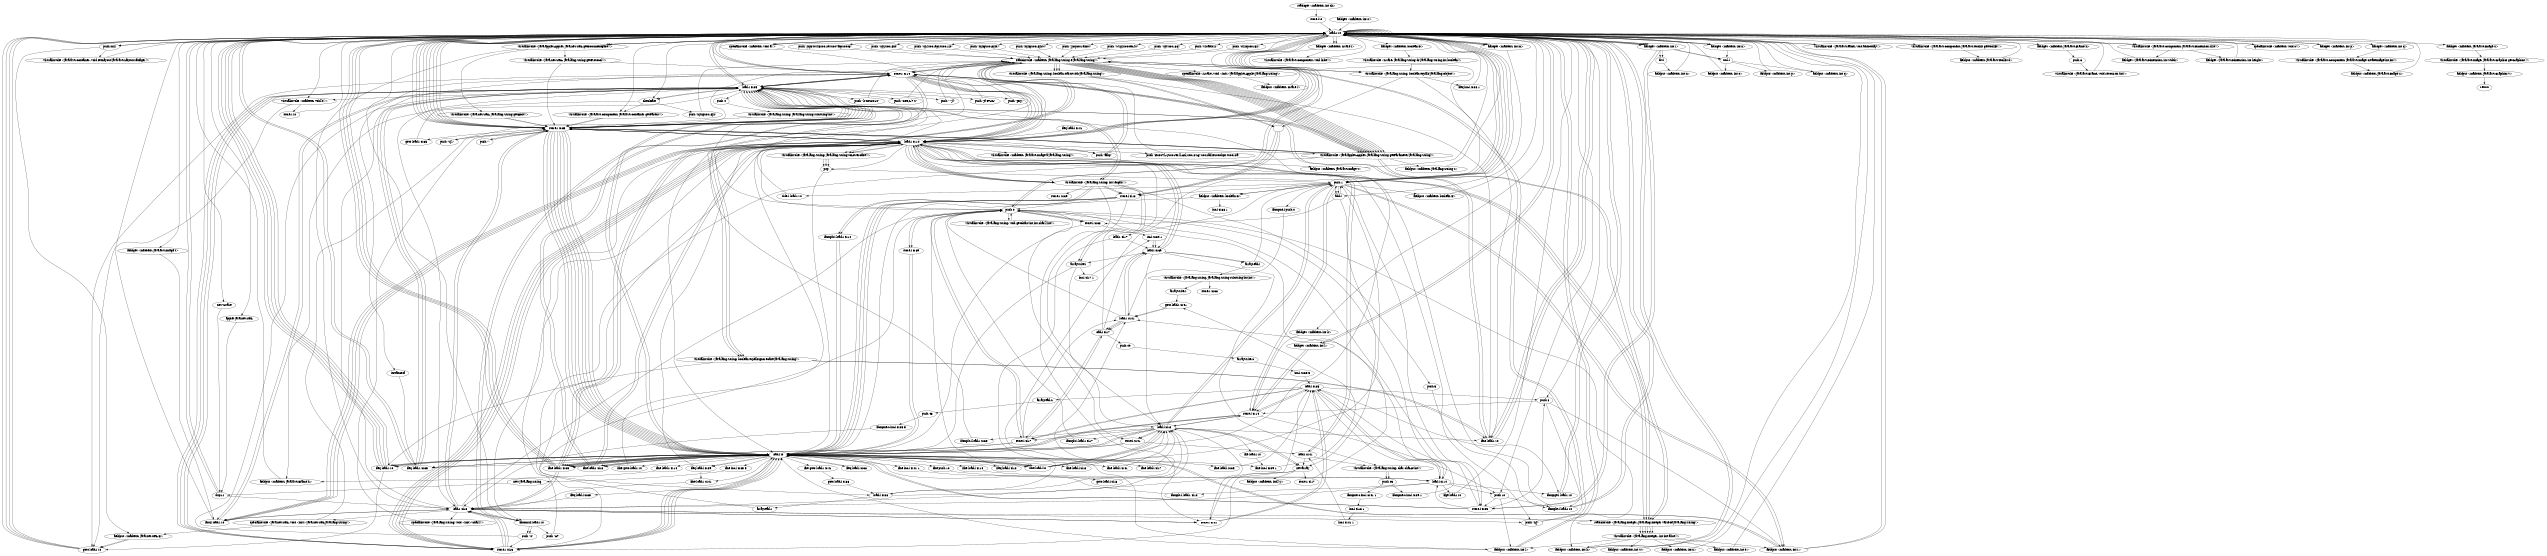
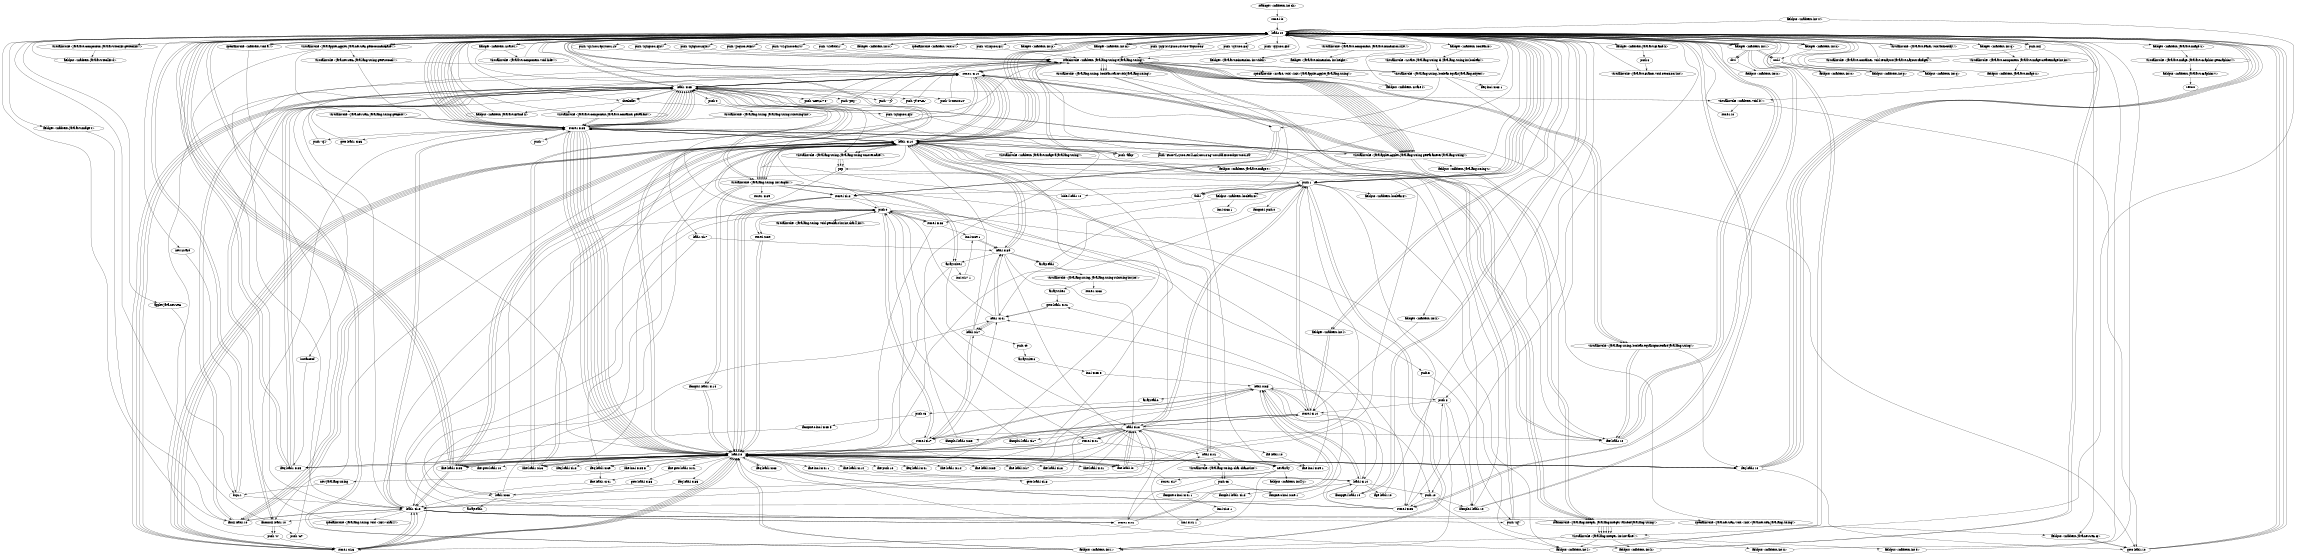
none -> (1080, 35)
none -> (825, 458)
(490, 479) -> (1169, 276)
(1637, 543) -> (2127, 211)
